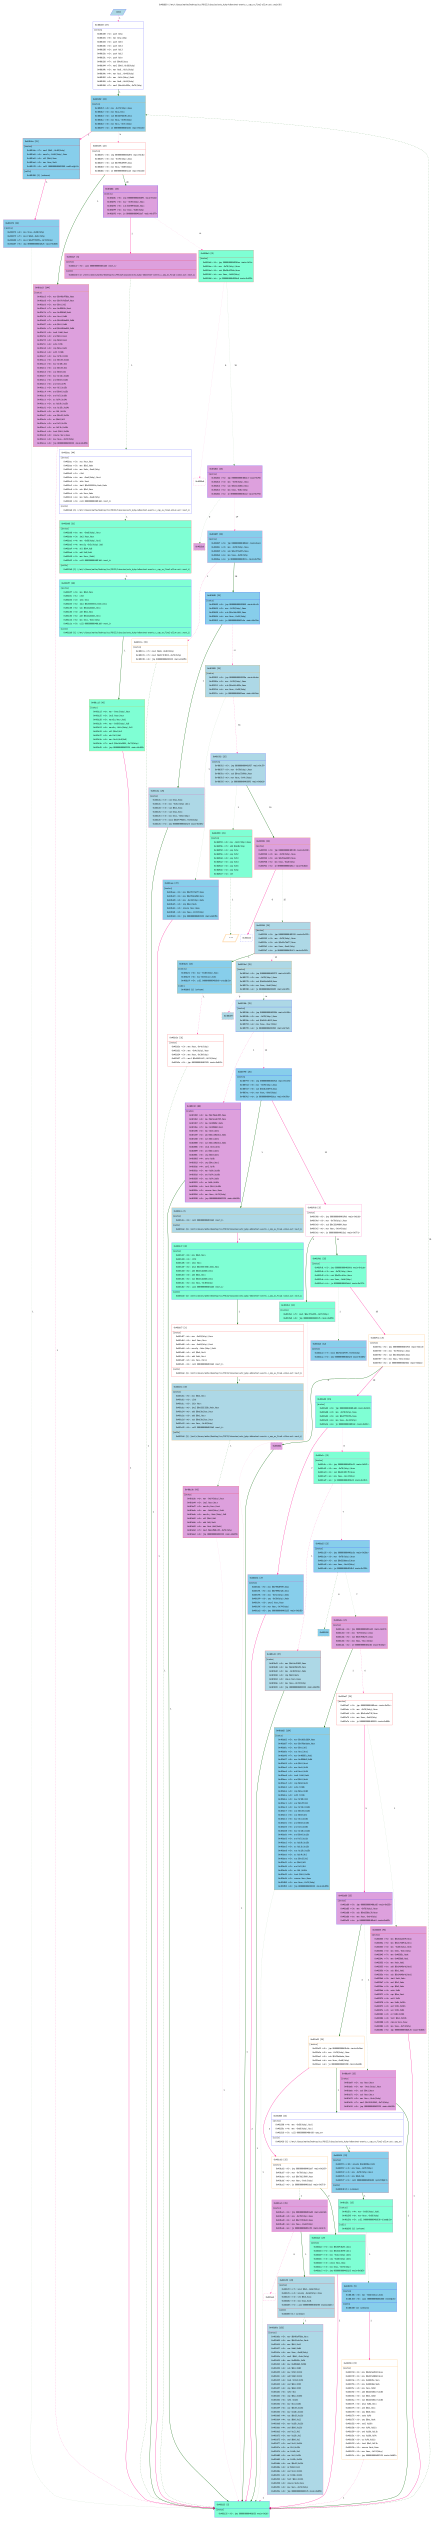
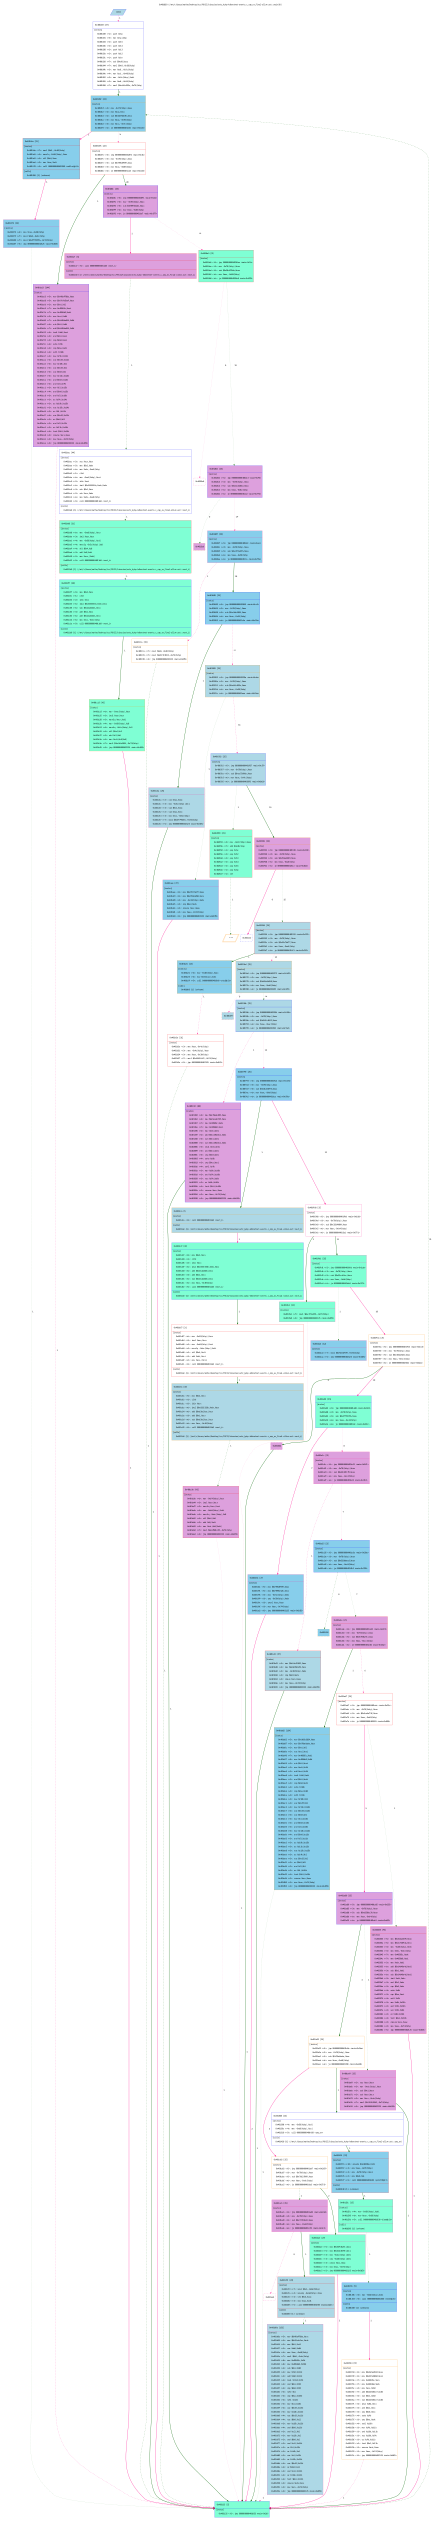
(61, 366) -> (61, 366)
(342, 1468) -> (342, 1468)
